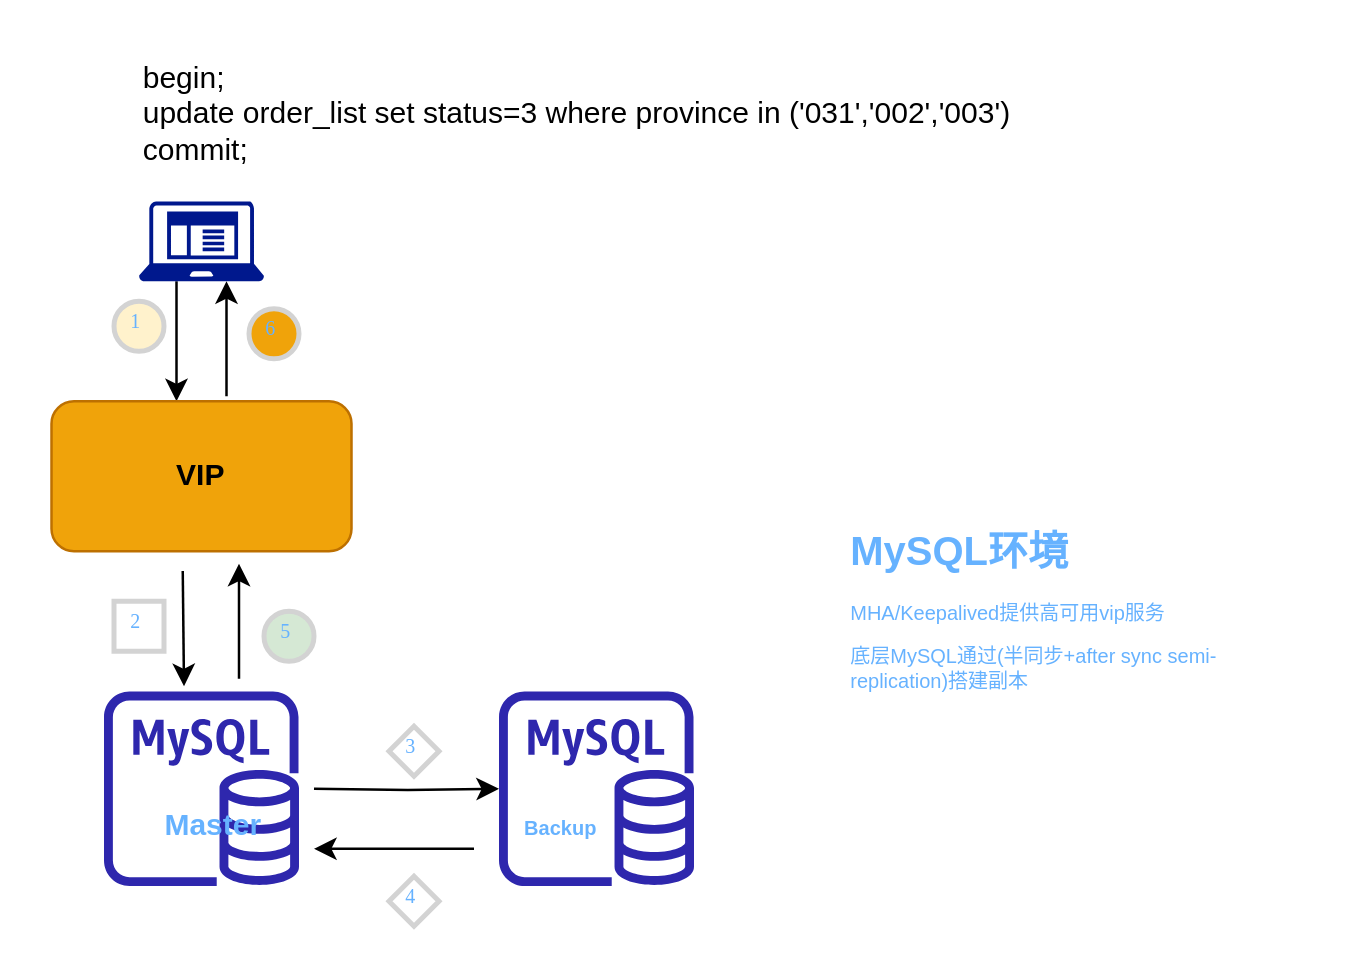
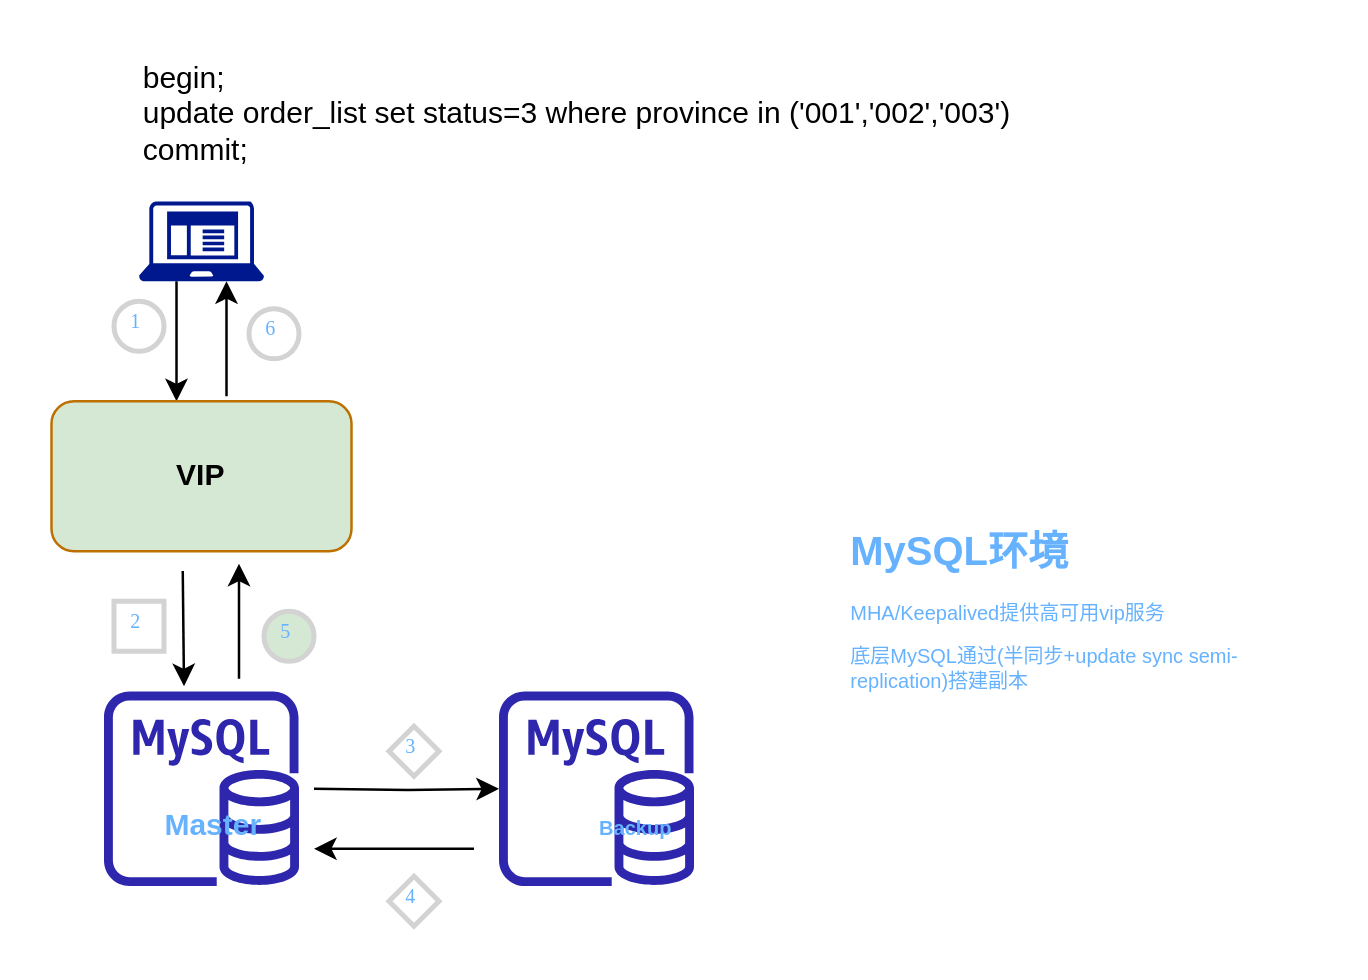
(616, 114) -> (616, 114)
(139, 326) -> (139, 326)
(274, 334) -> (274, 334)
(201, 476) -> (201, 476)
(1079, 549) -> (1079, 549)
(561, 826) -> (636, 826)
